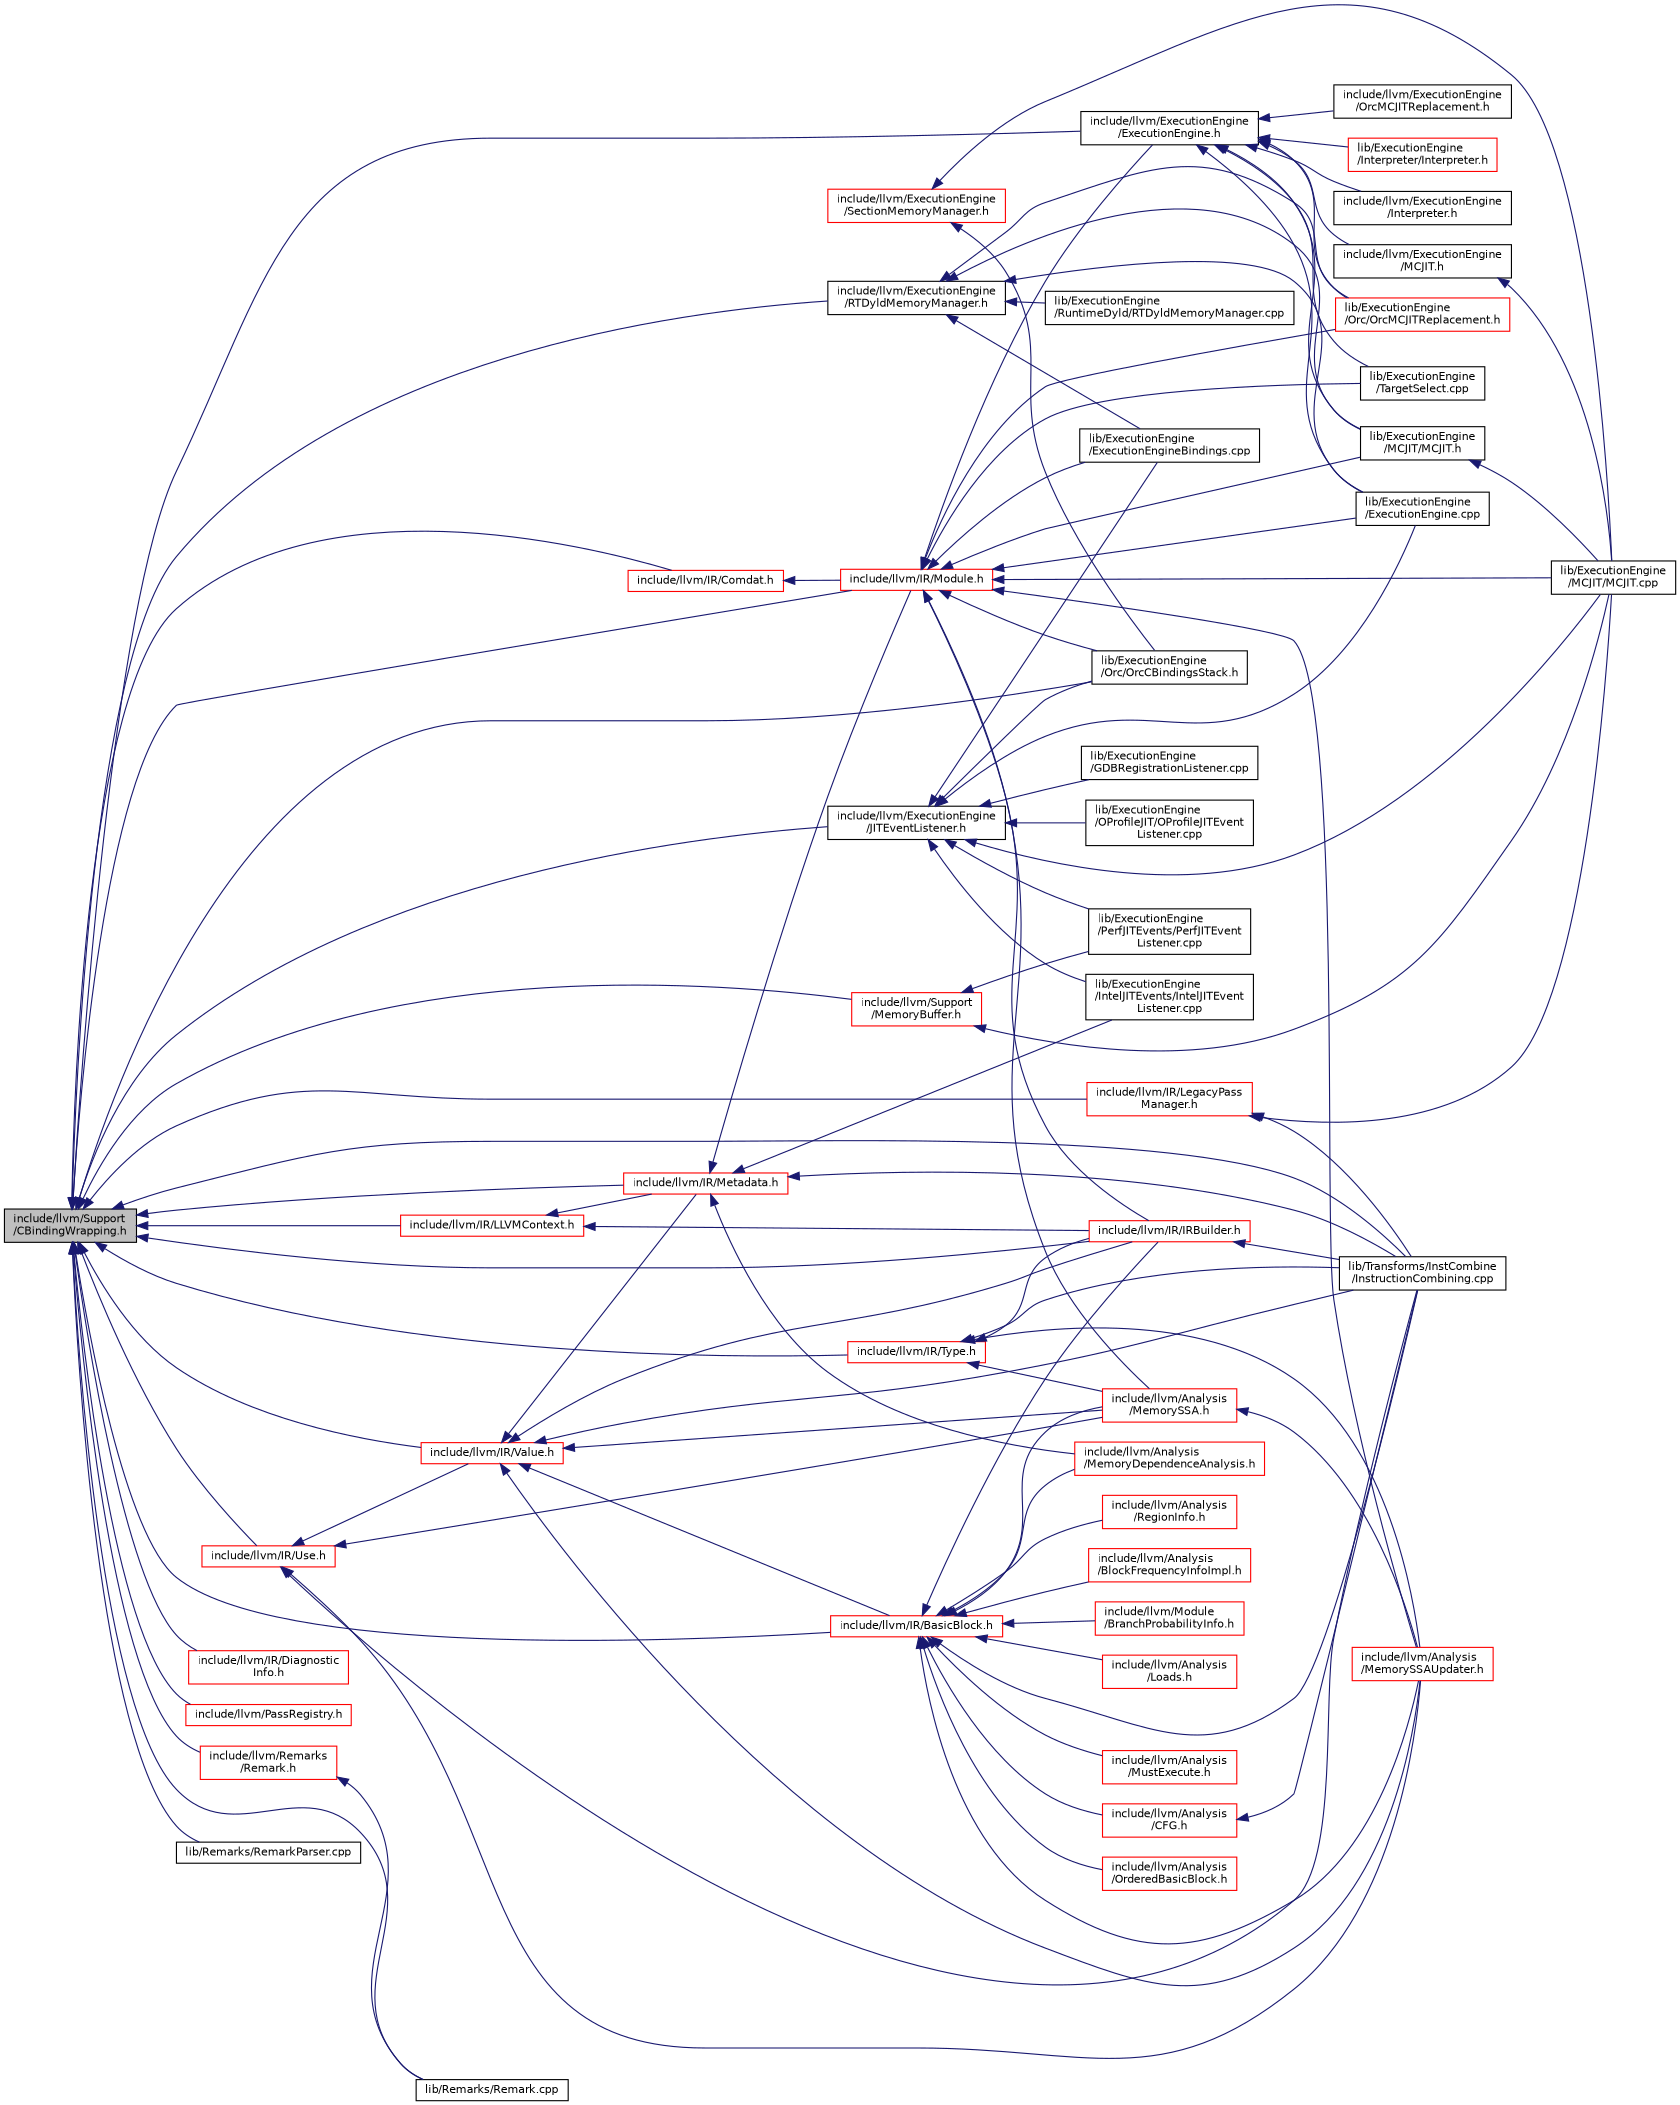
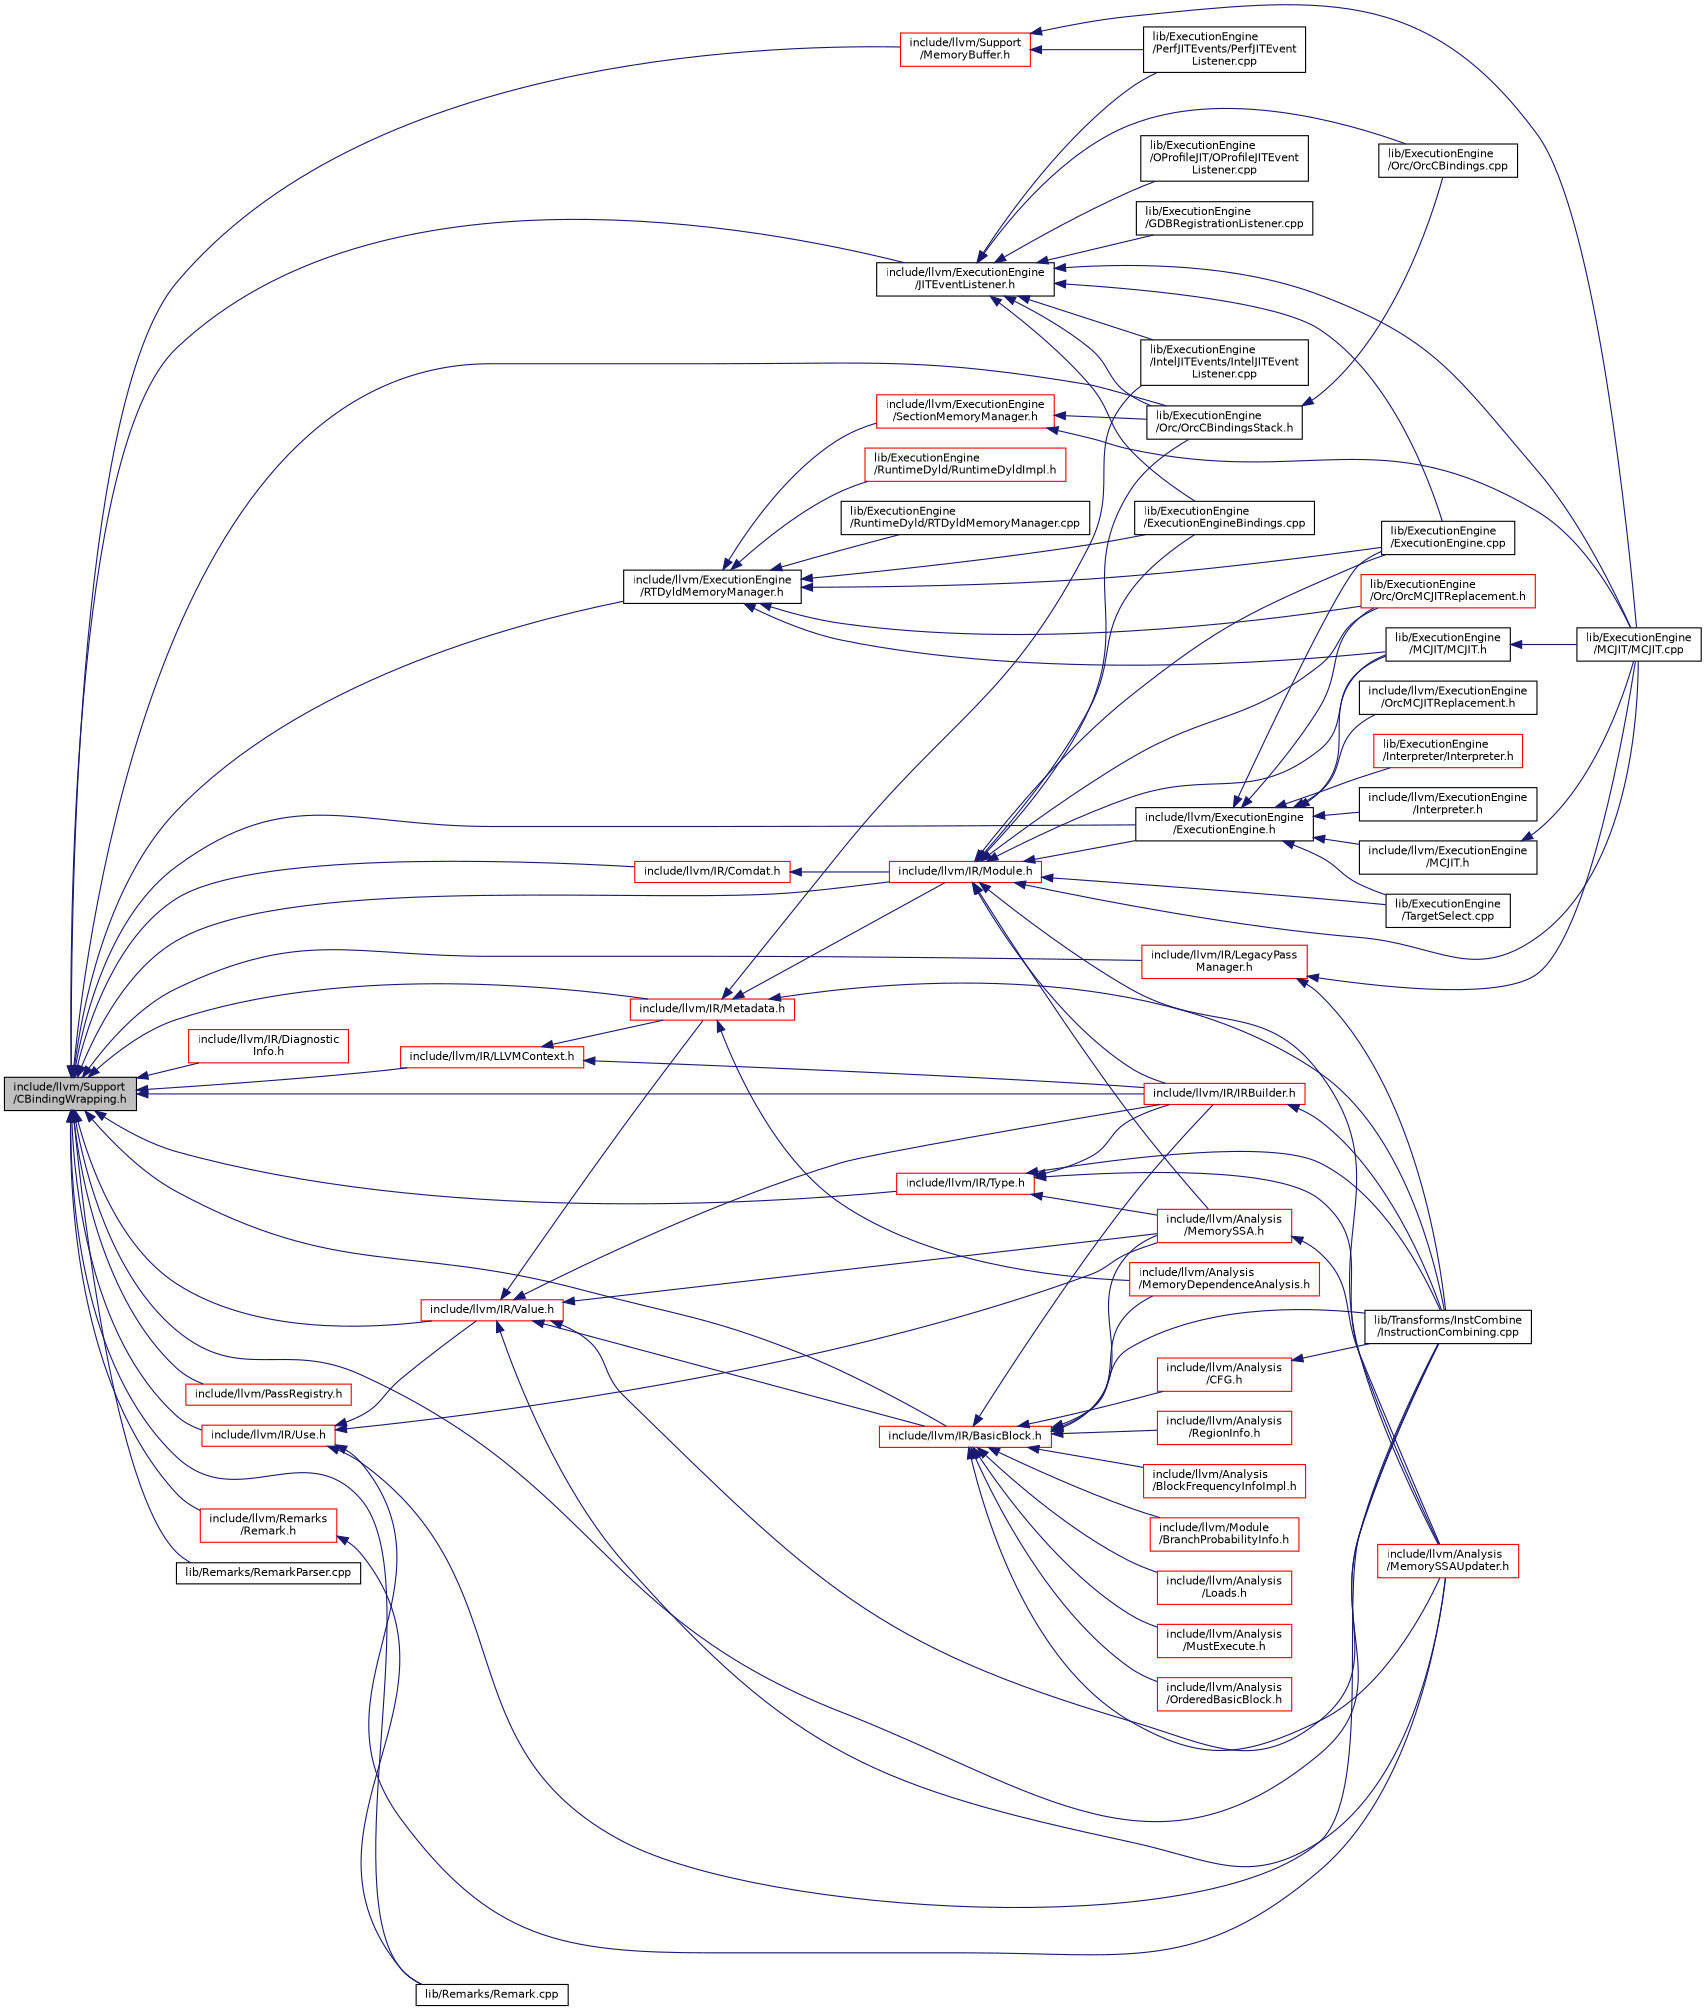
none -> (1448, 161)
none -> (965, 465)
none -> (791, 479)
